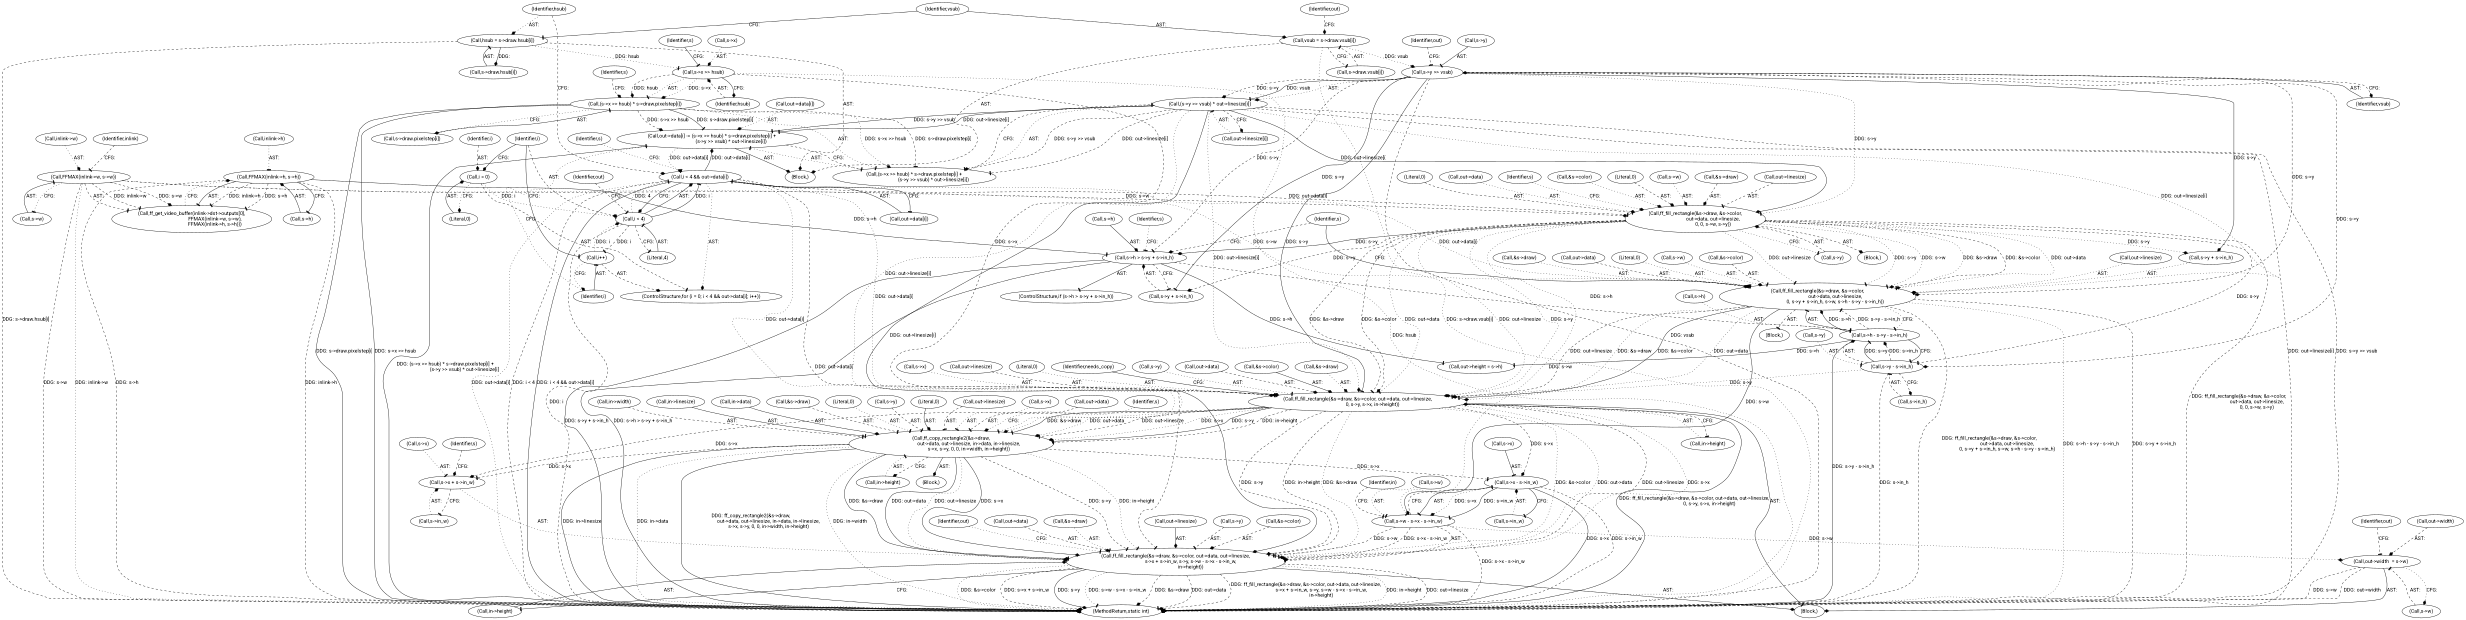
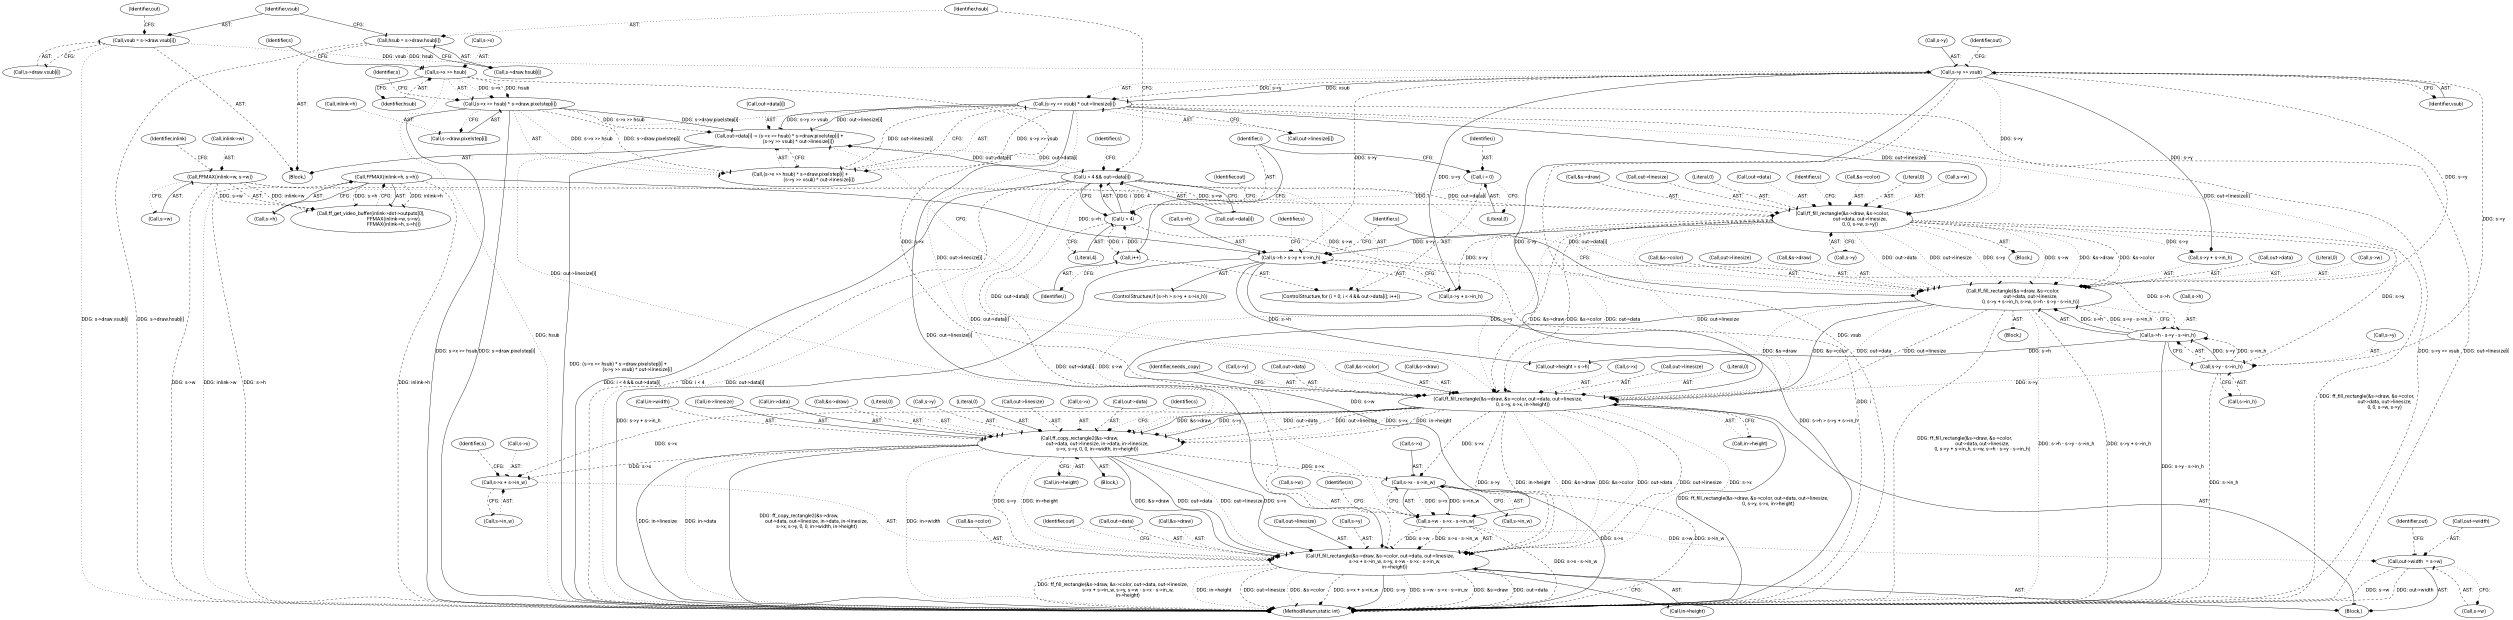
(505, 57) -> (448, 57)
(269, 157) -> (398, 121)
